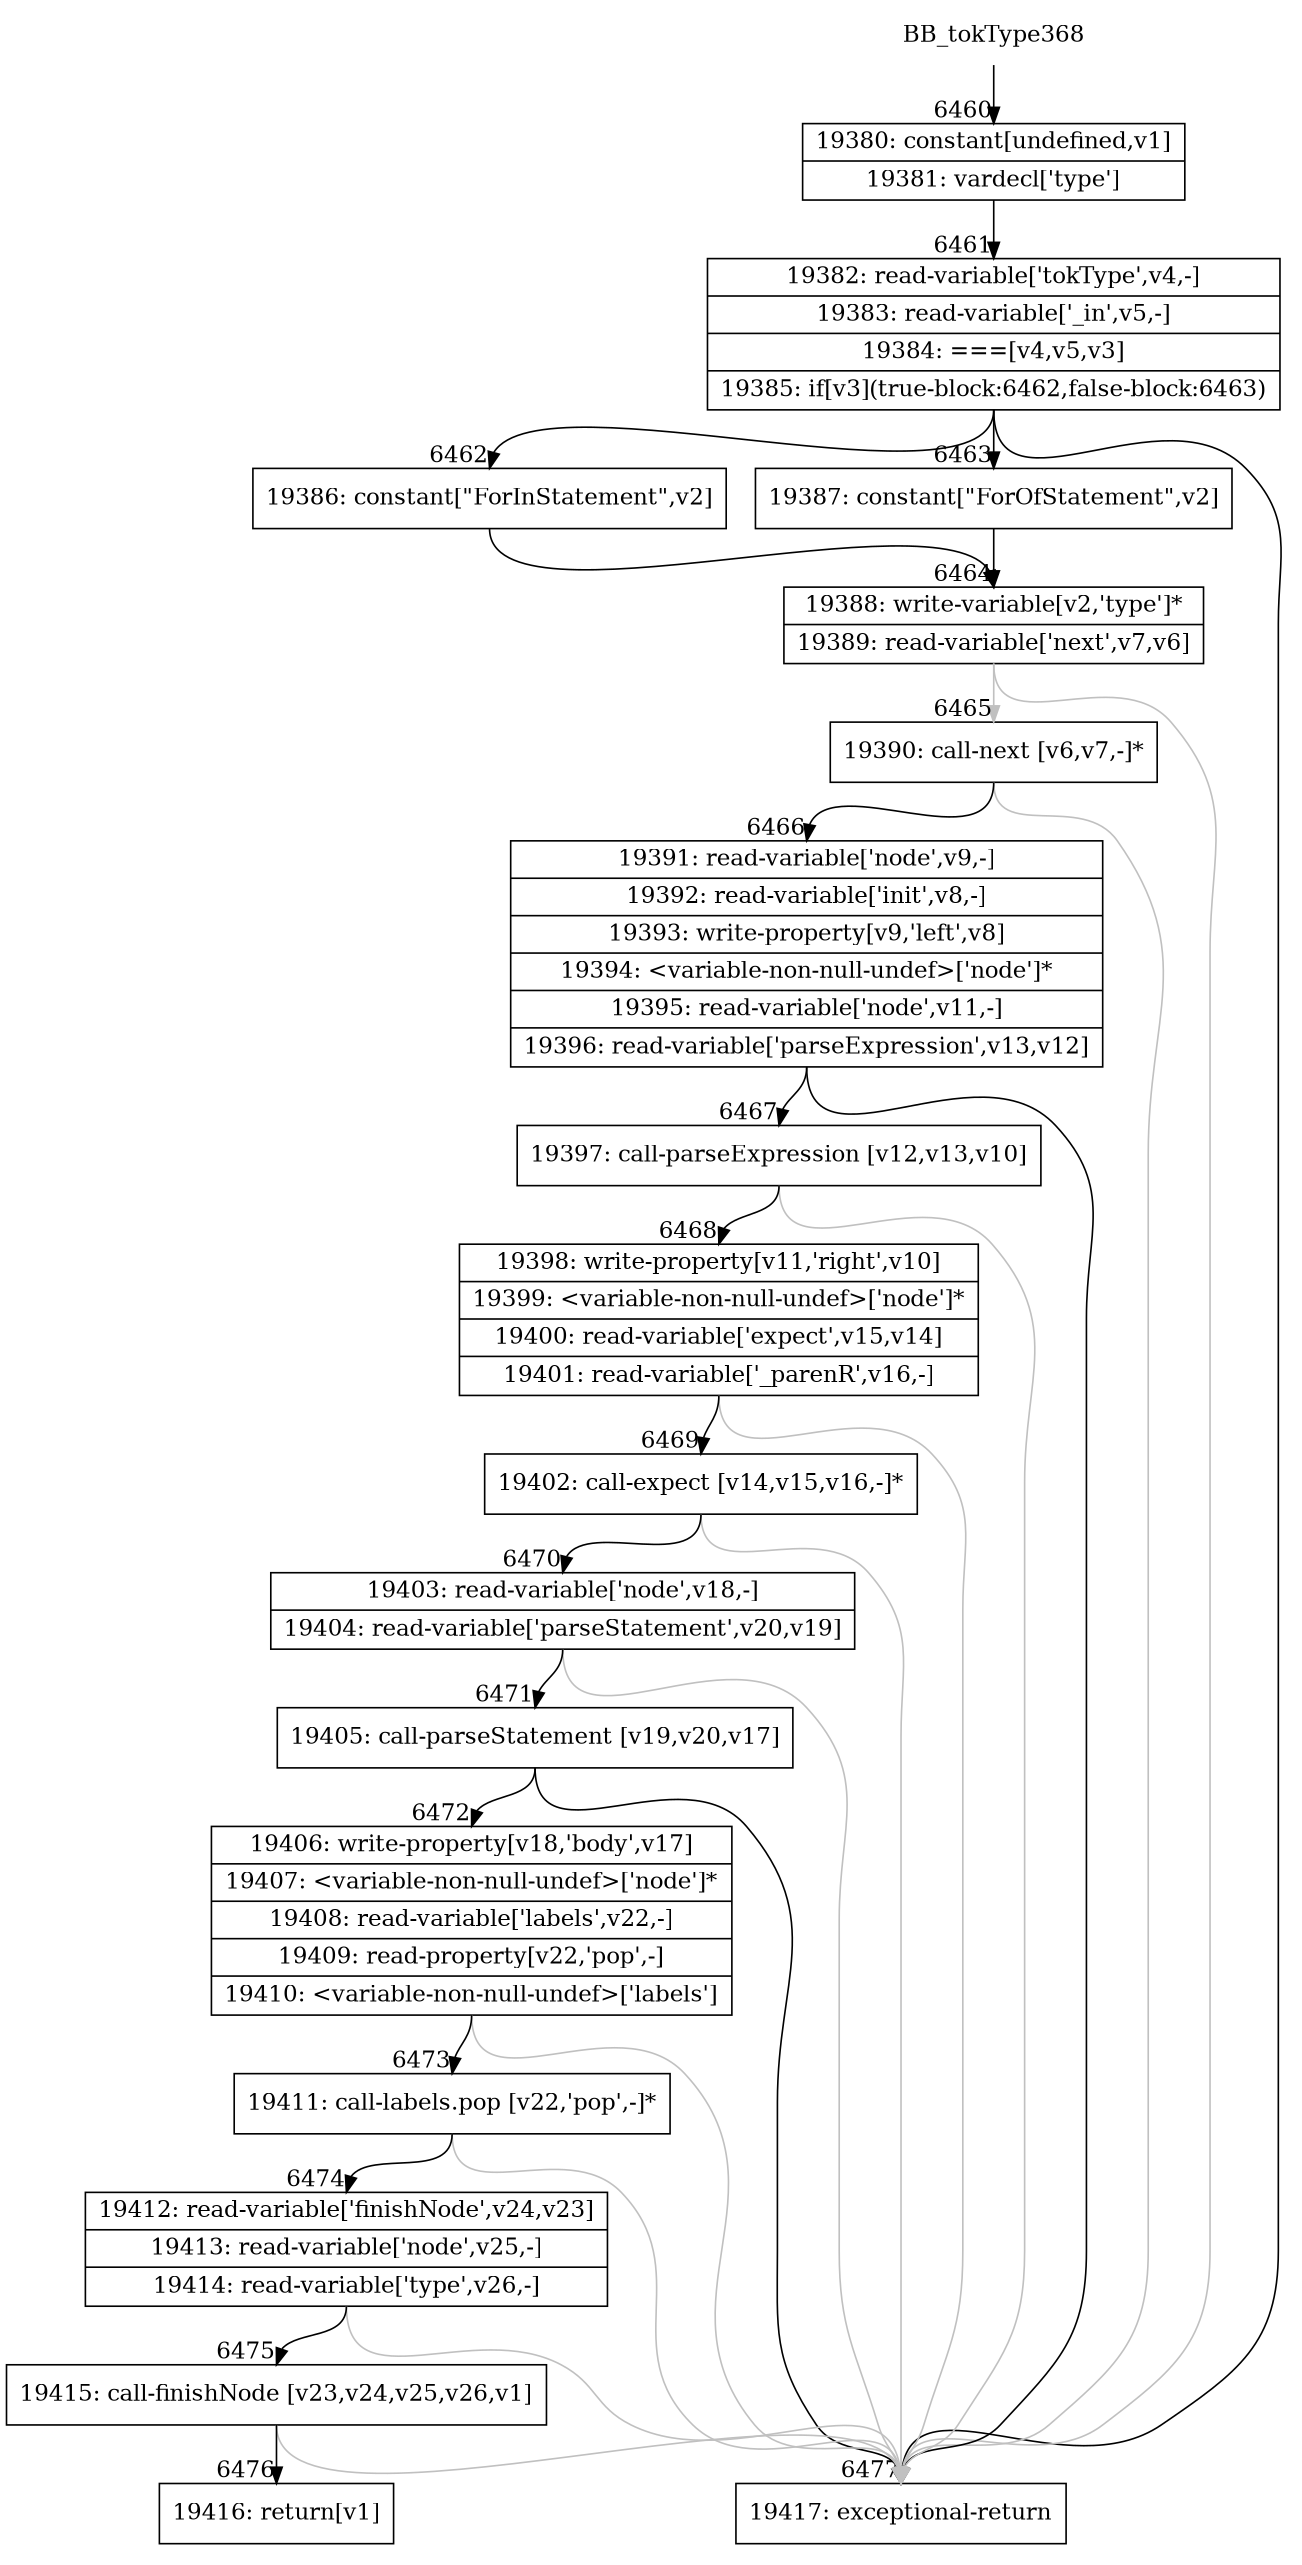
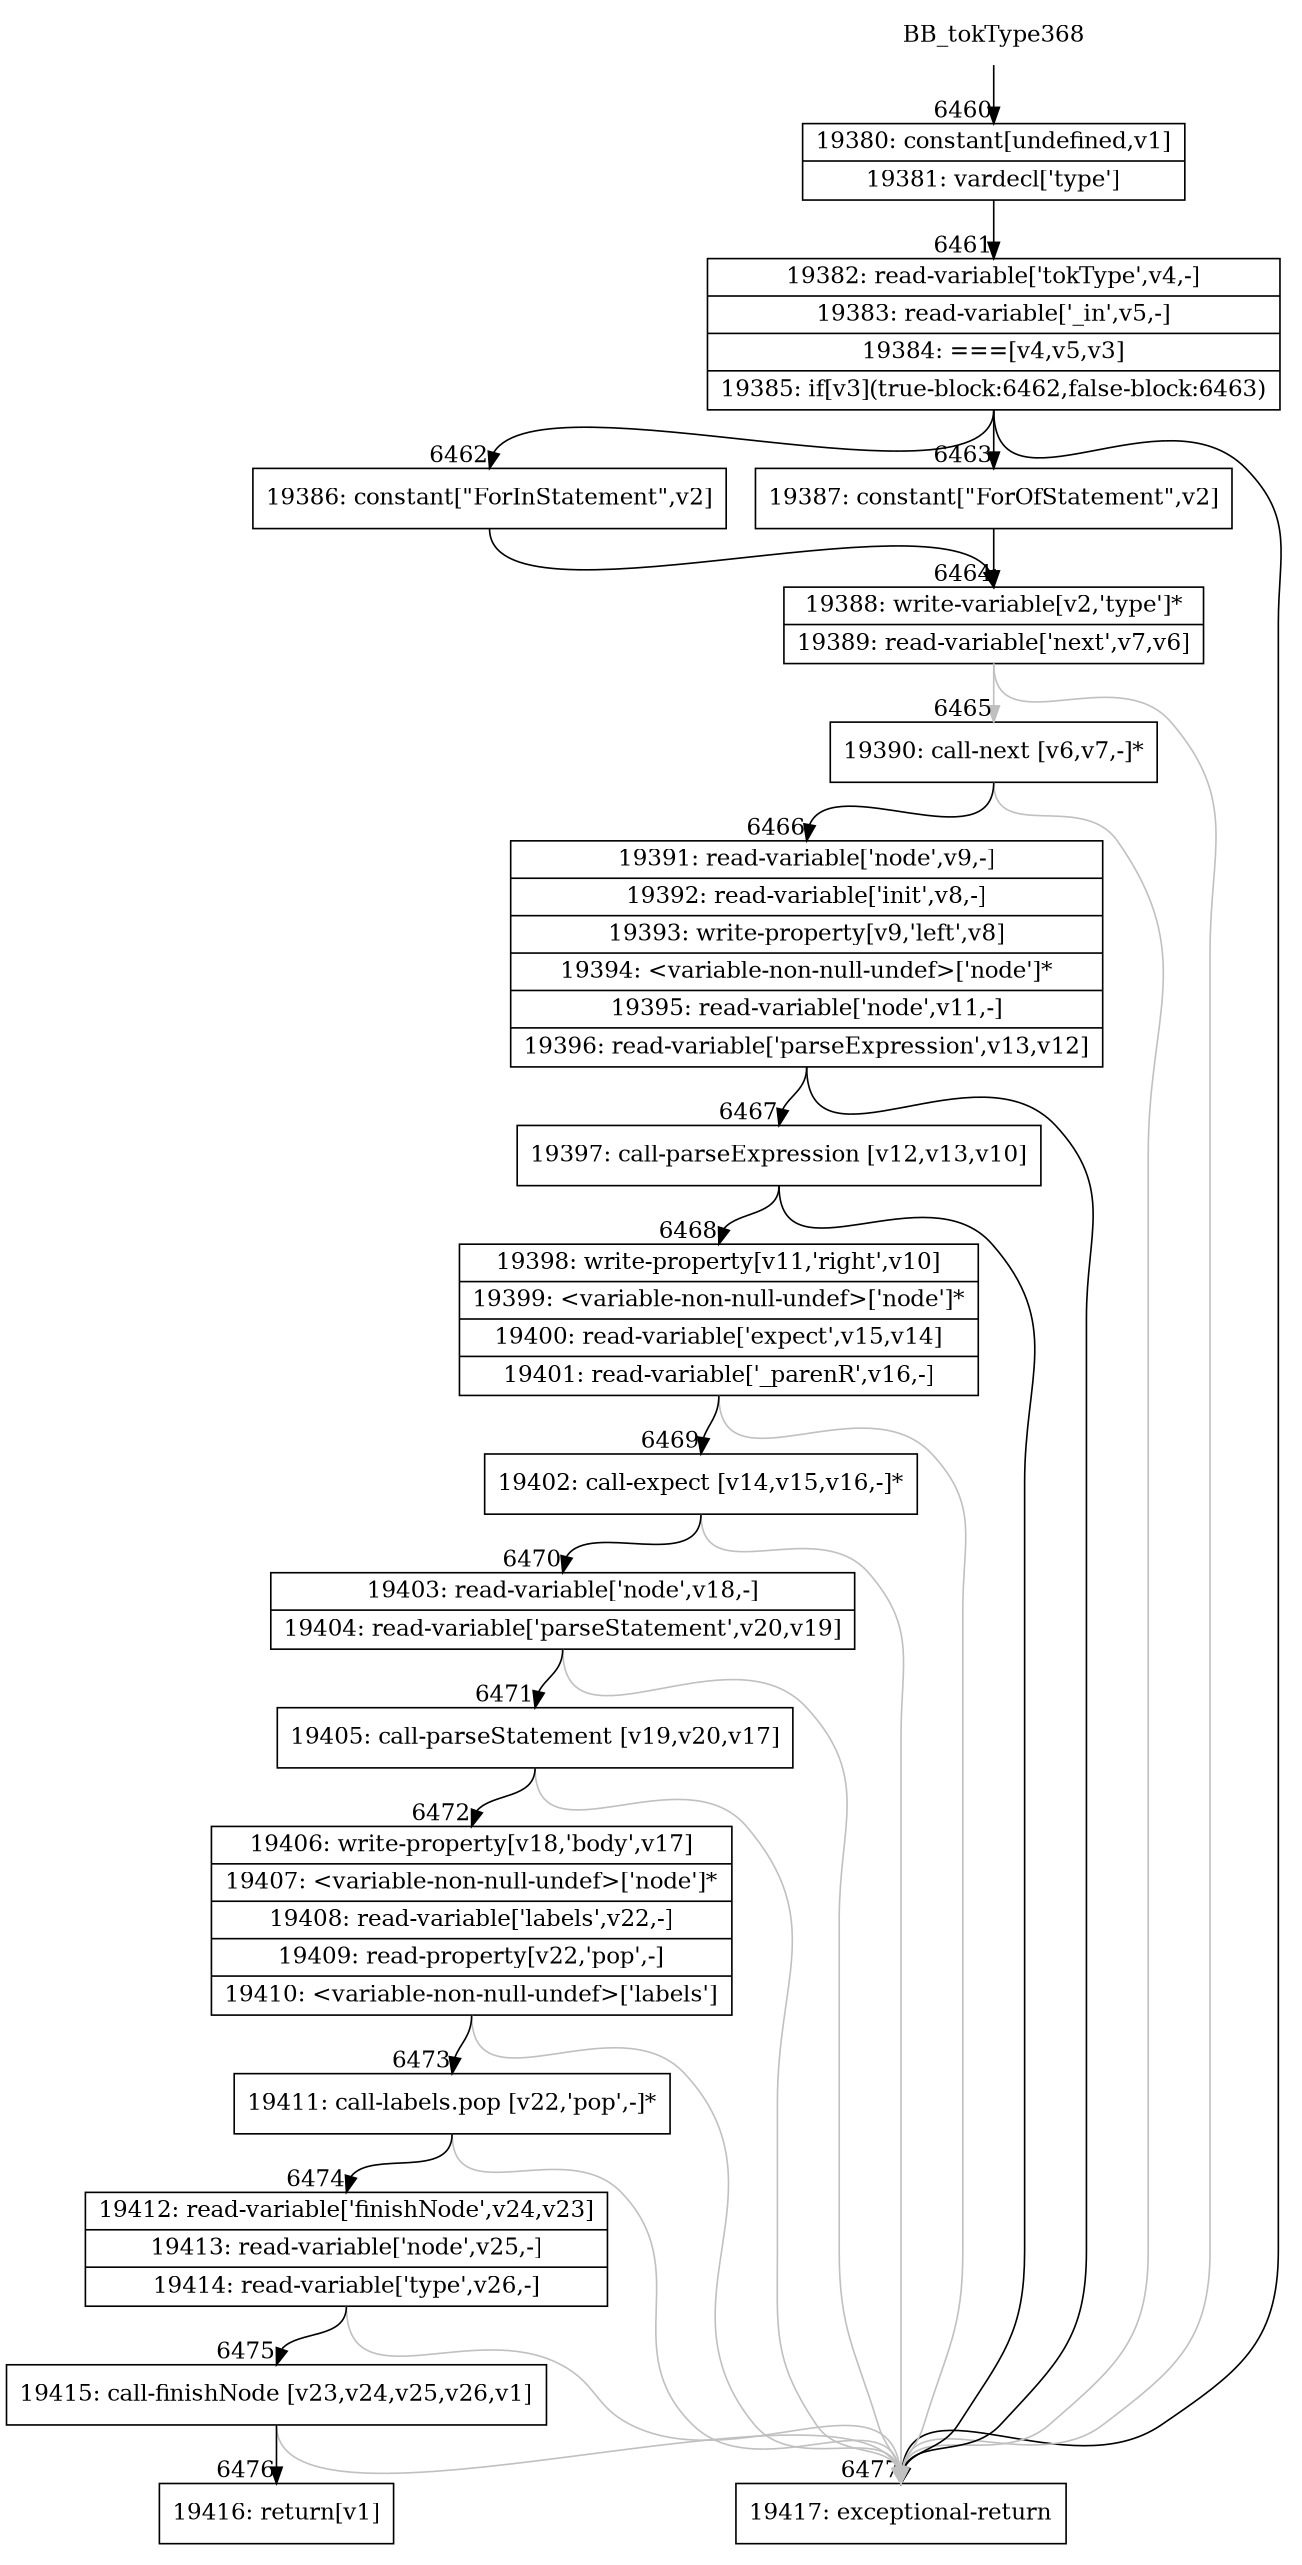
(1025, 1748) -> (1025, 1748)
(781, 2048) -> (781, 2048)
